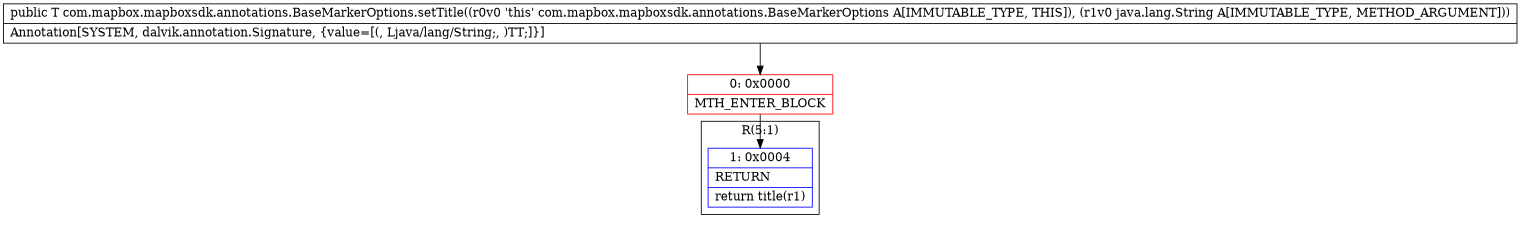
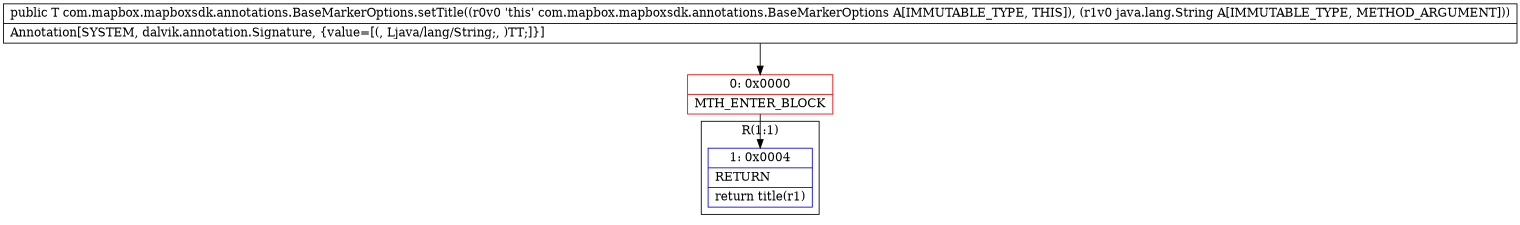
(760, 131) -> (760, 131)
